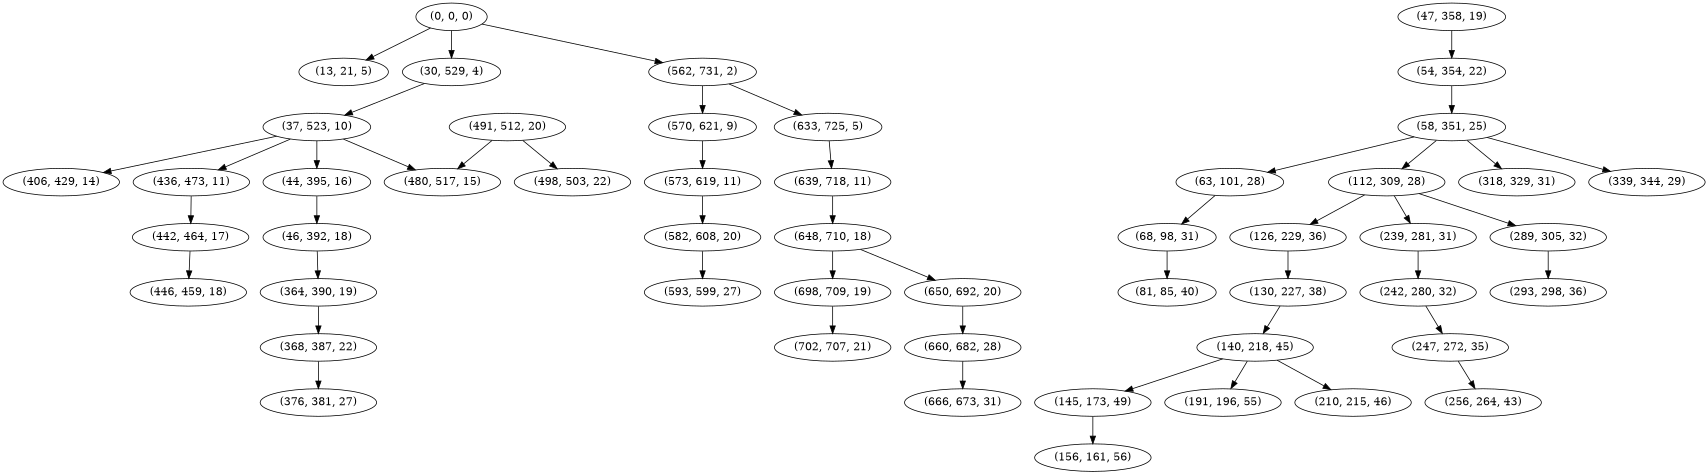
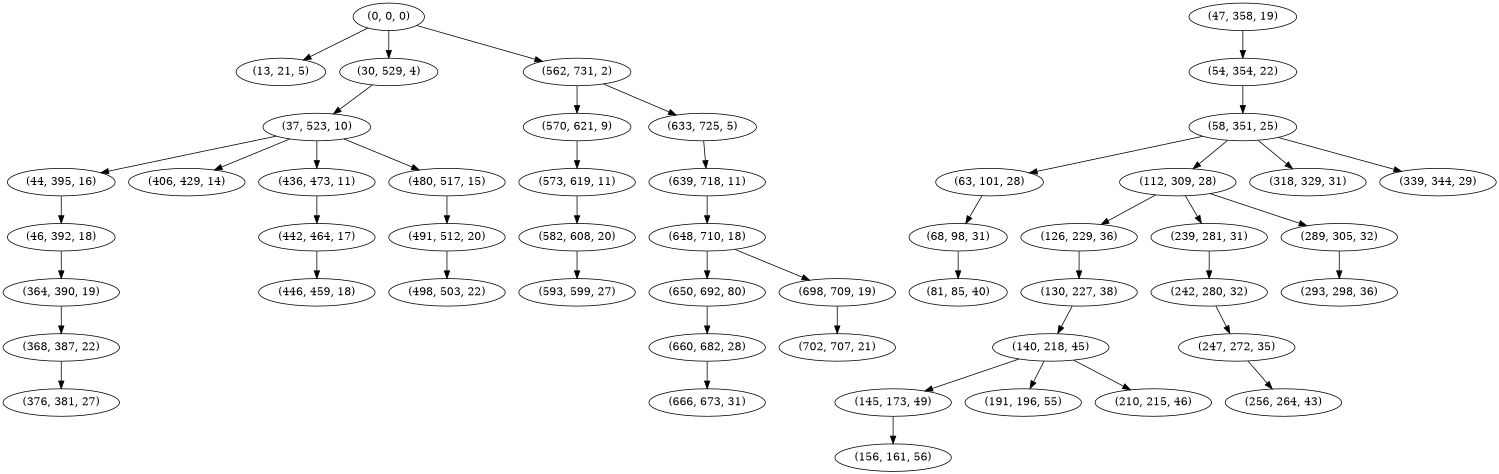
(478, 152) -> (447, 206)
(963, 292) -> (707, 292)
